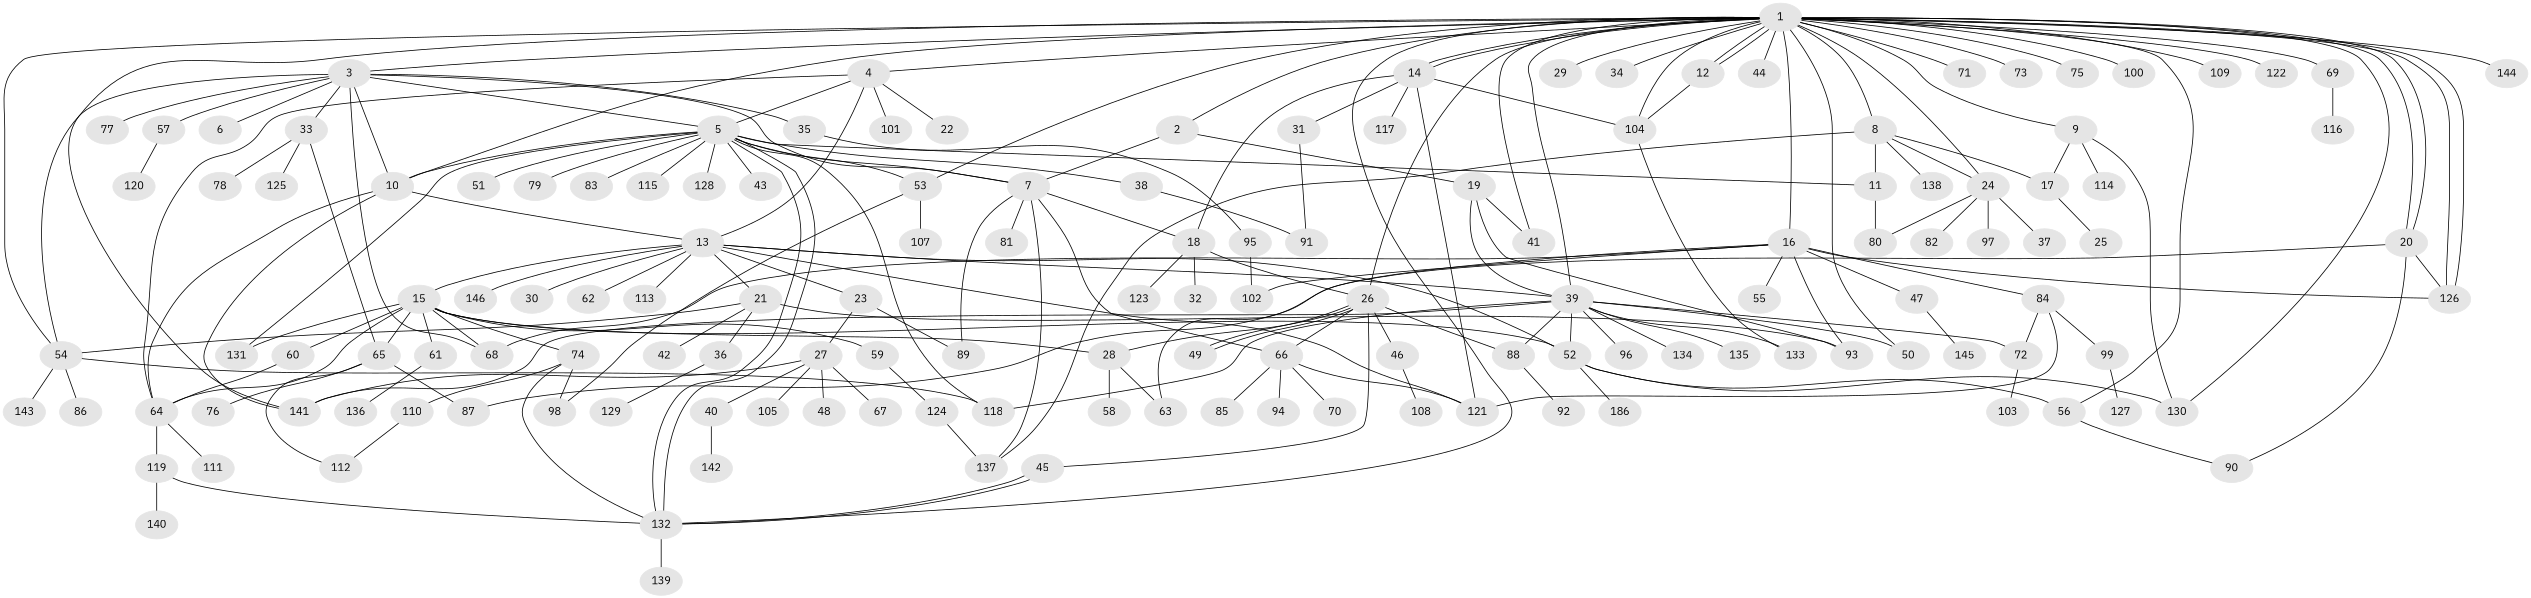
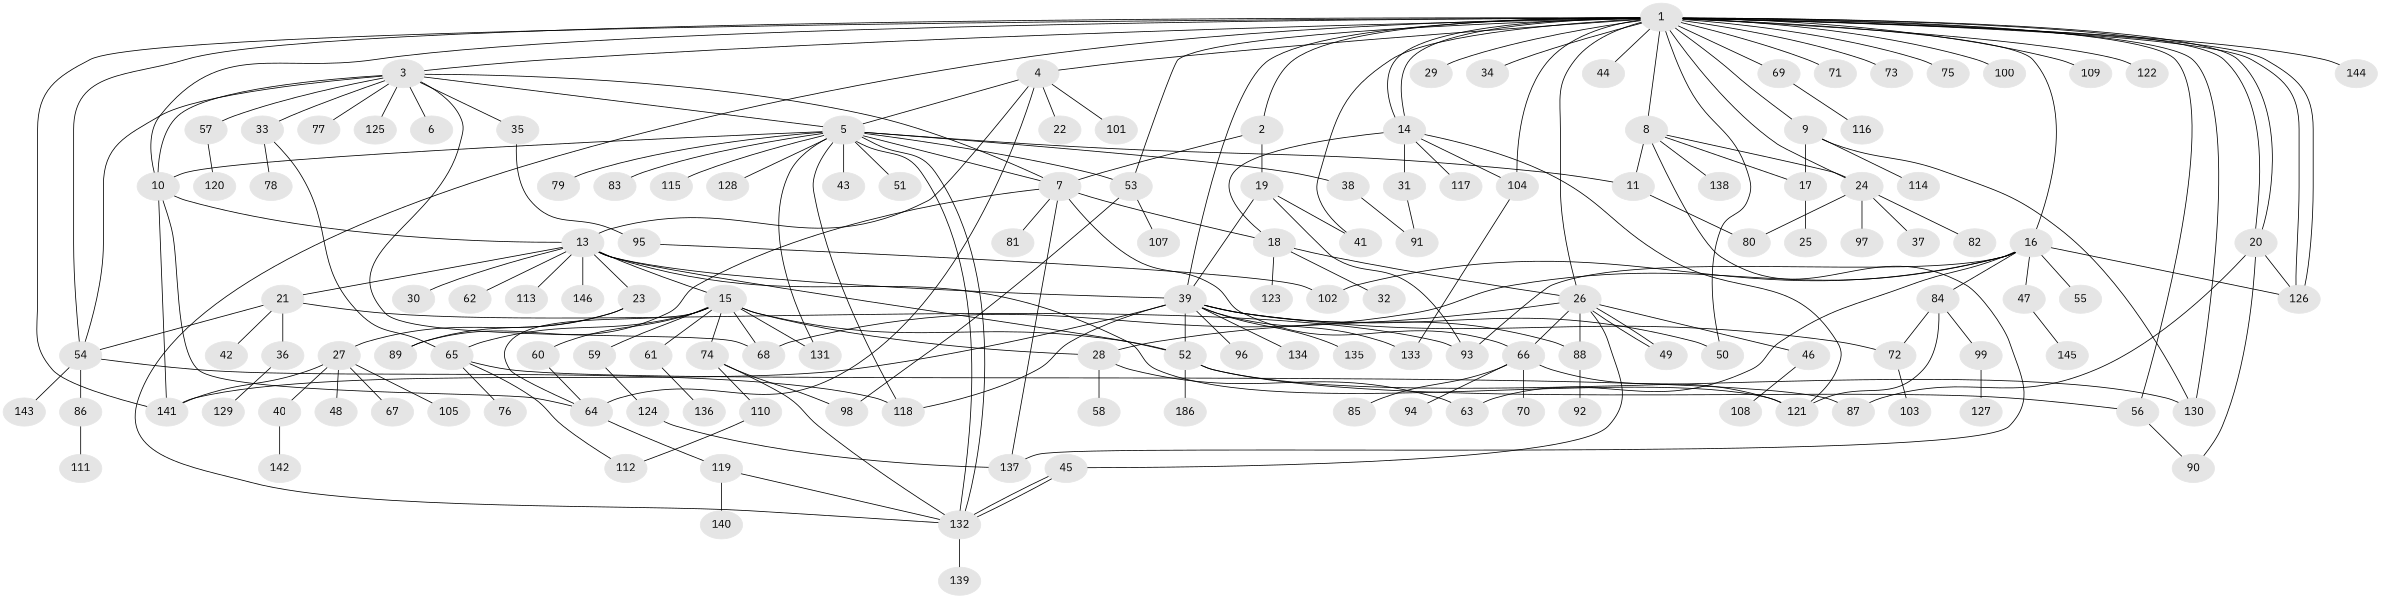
(1703, 74) -> none
(291, 158) -> (389, 102)
(185, 440) -> (81, 440)
